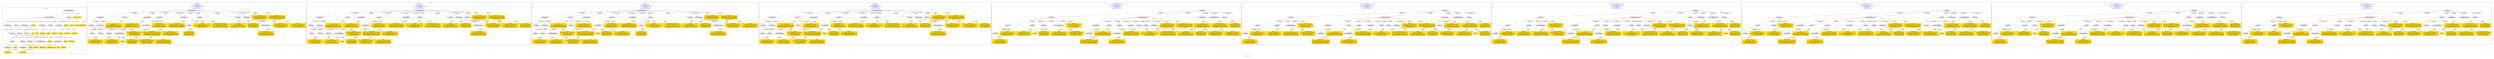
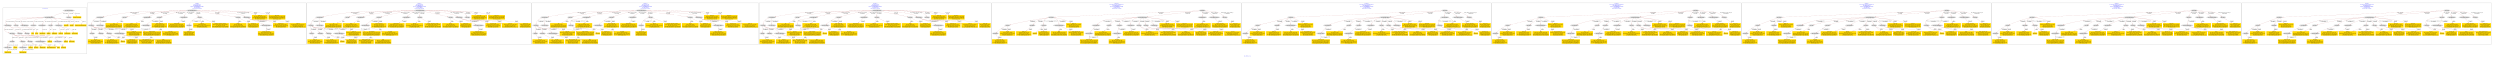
(33, 25) -> (33, 25)
